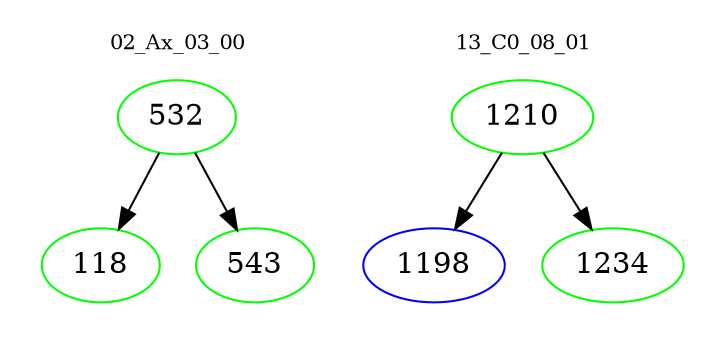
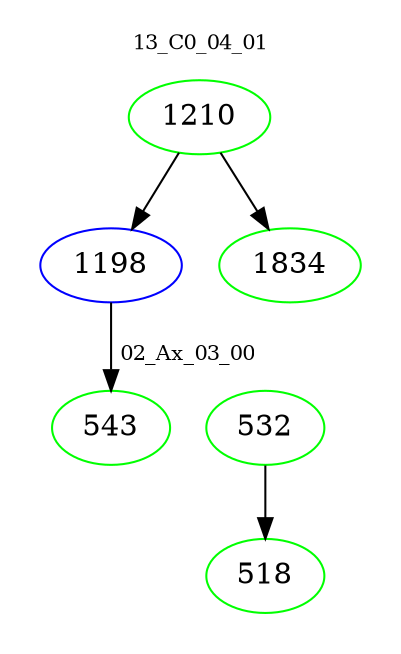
(523, 44) -> (201, 44)
(211, 182) -> (111, 348)
(101, 265) -> (265, 576)
(613, 265) -> (290, 265)
